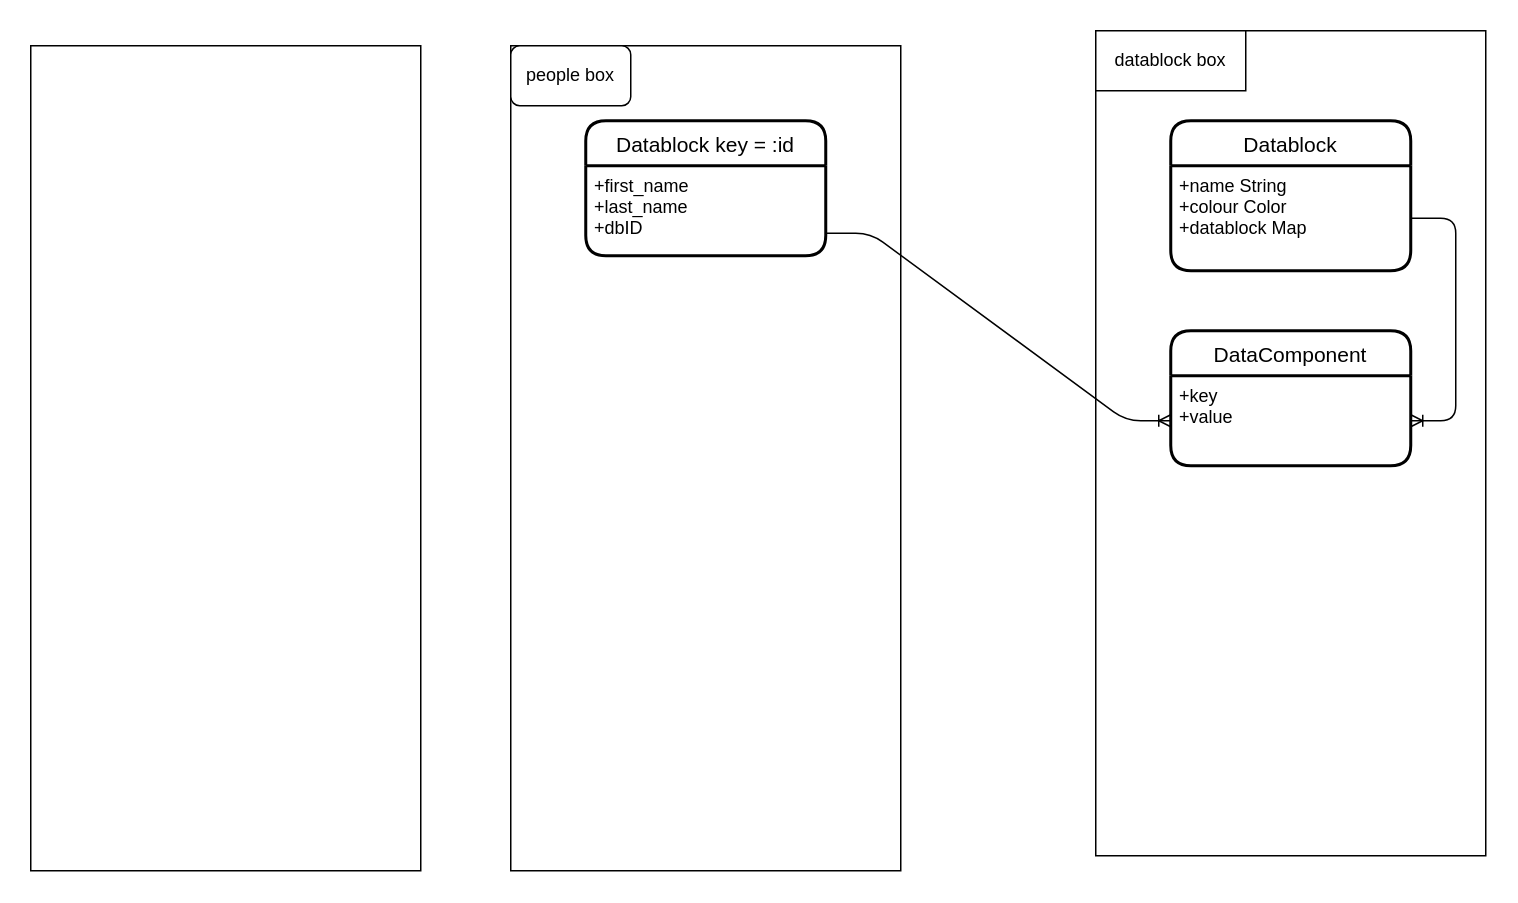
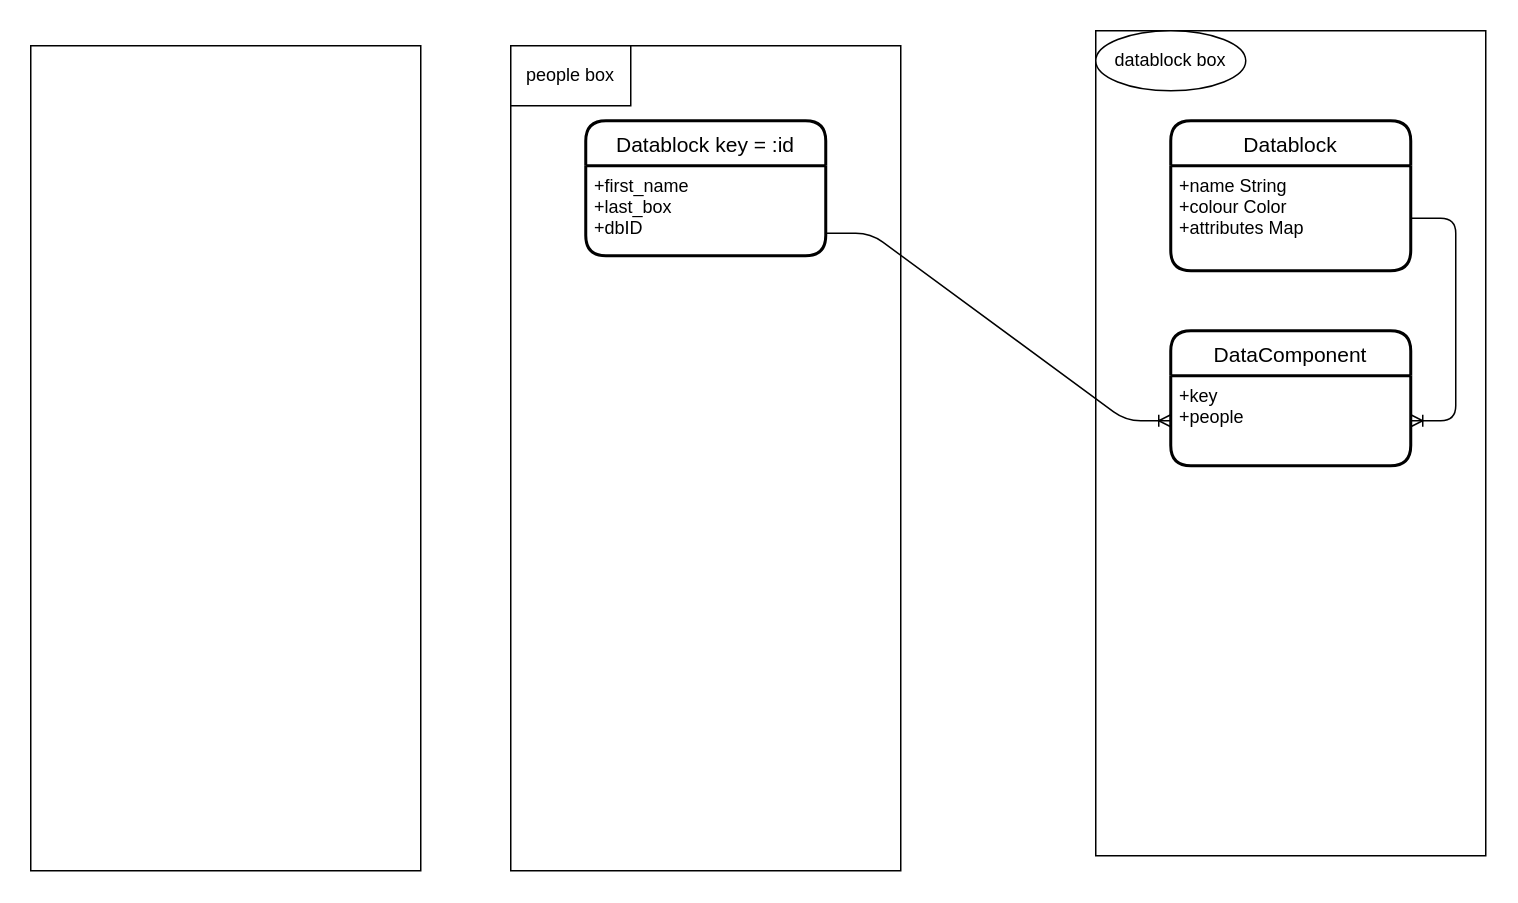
(1171, 61) -> (1171, 61)
(571, 76) -> (571, 76)
(647, 186) -> (647, 186)
(1235, 186) -> (1235, 186)
(1199, 396) -> (1199, 396)
